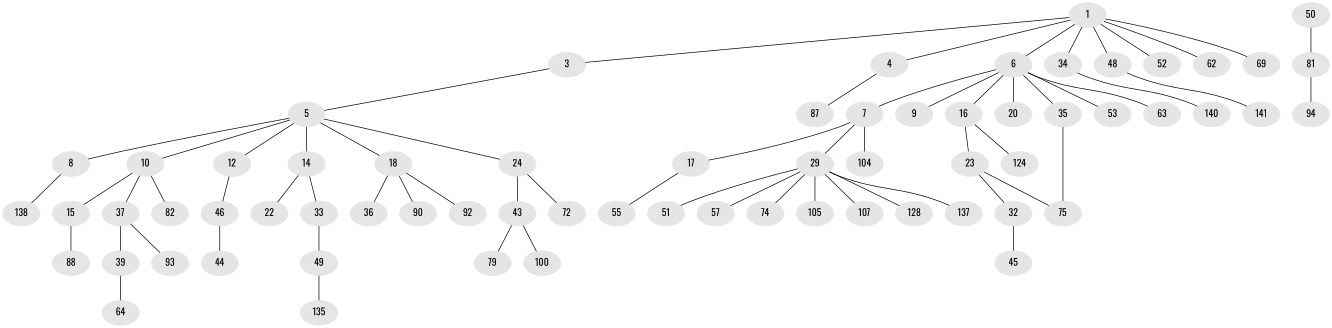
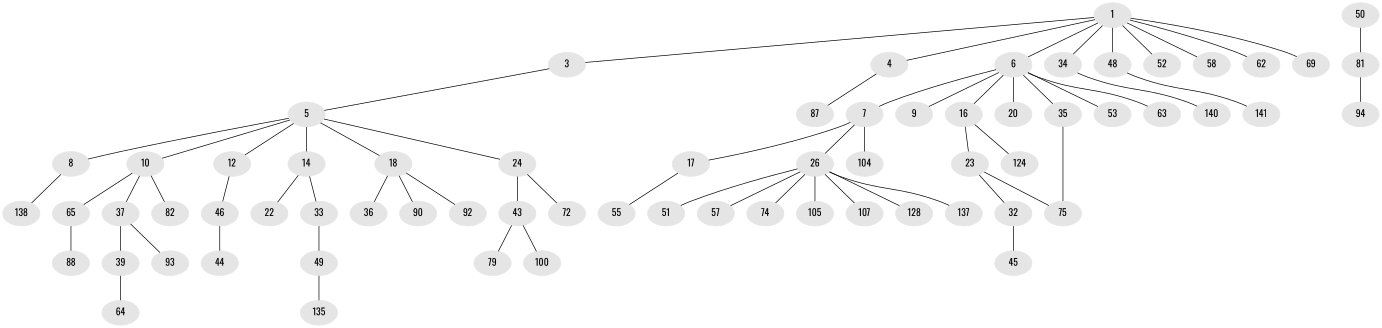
none -> (1212, 65)
(815, 164) -> (815, 164)
(71, 214) -> (71, 214)
